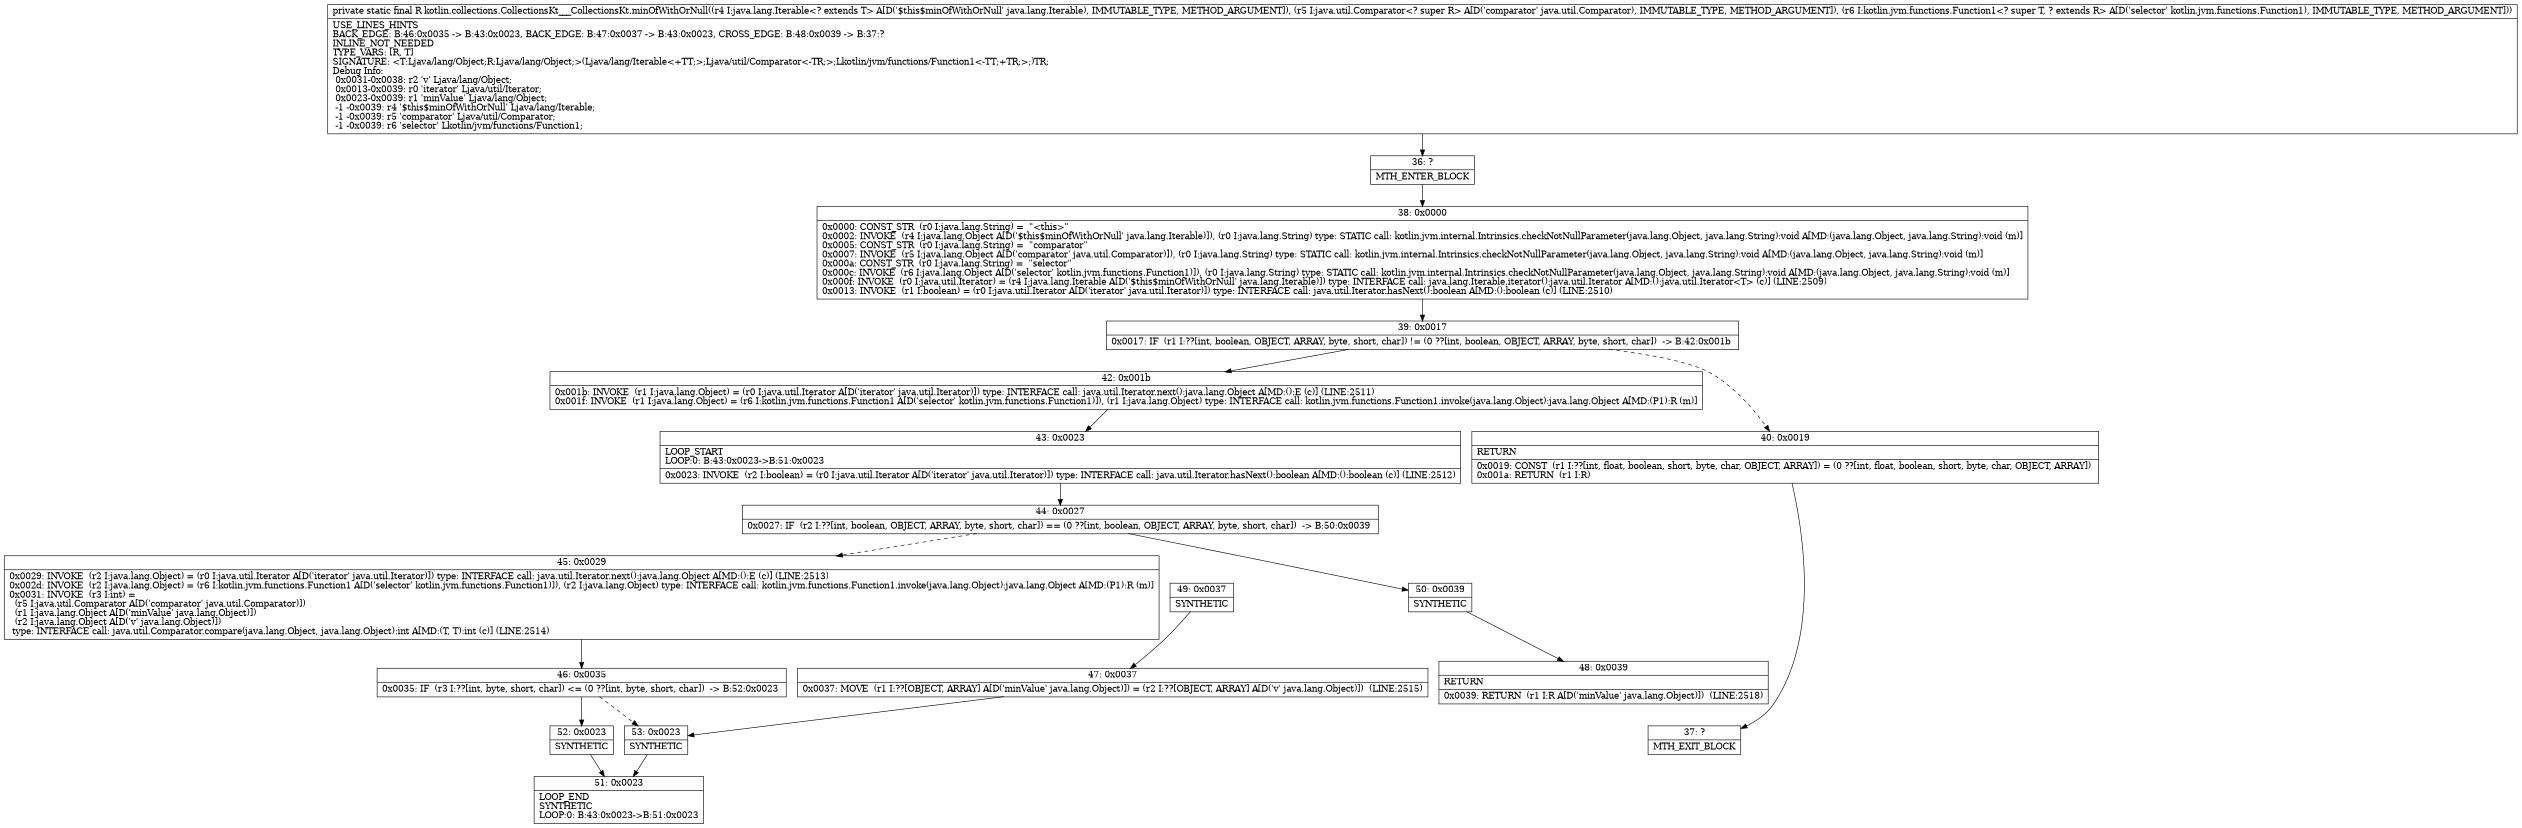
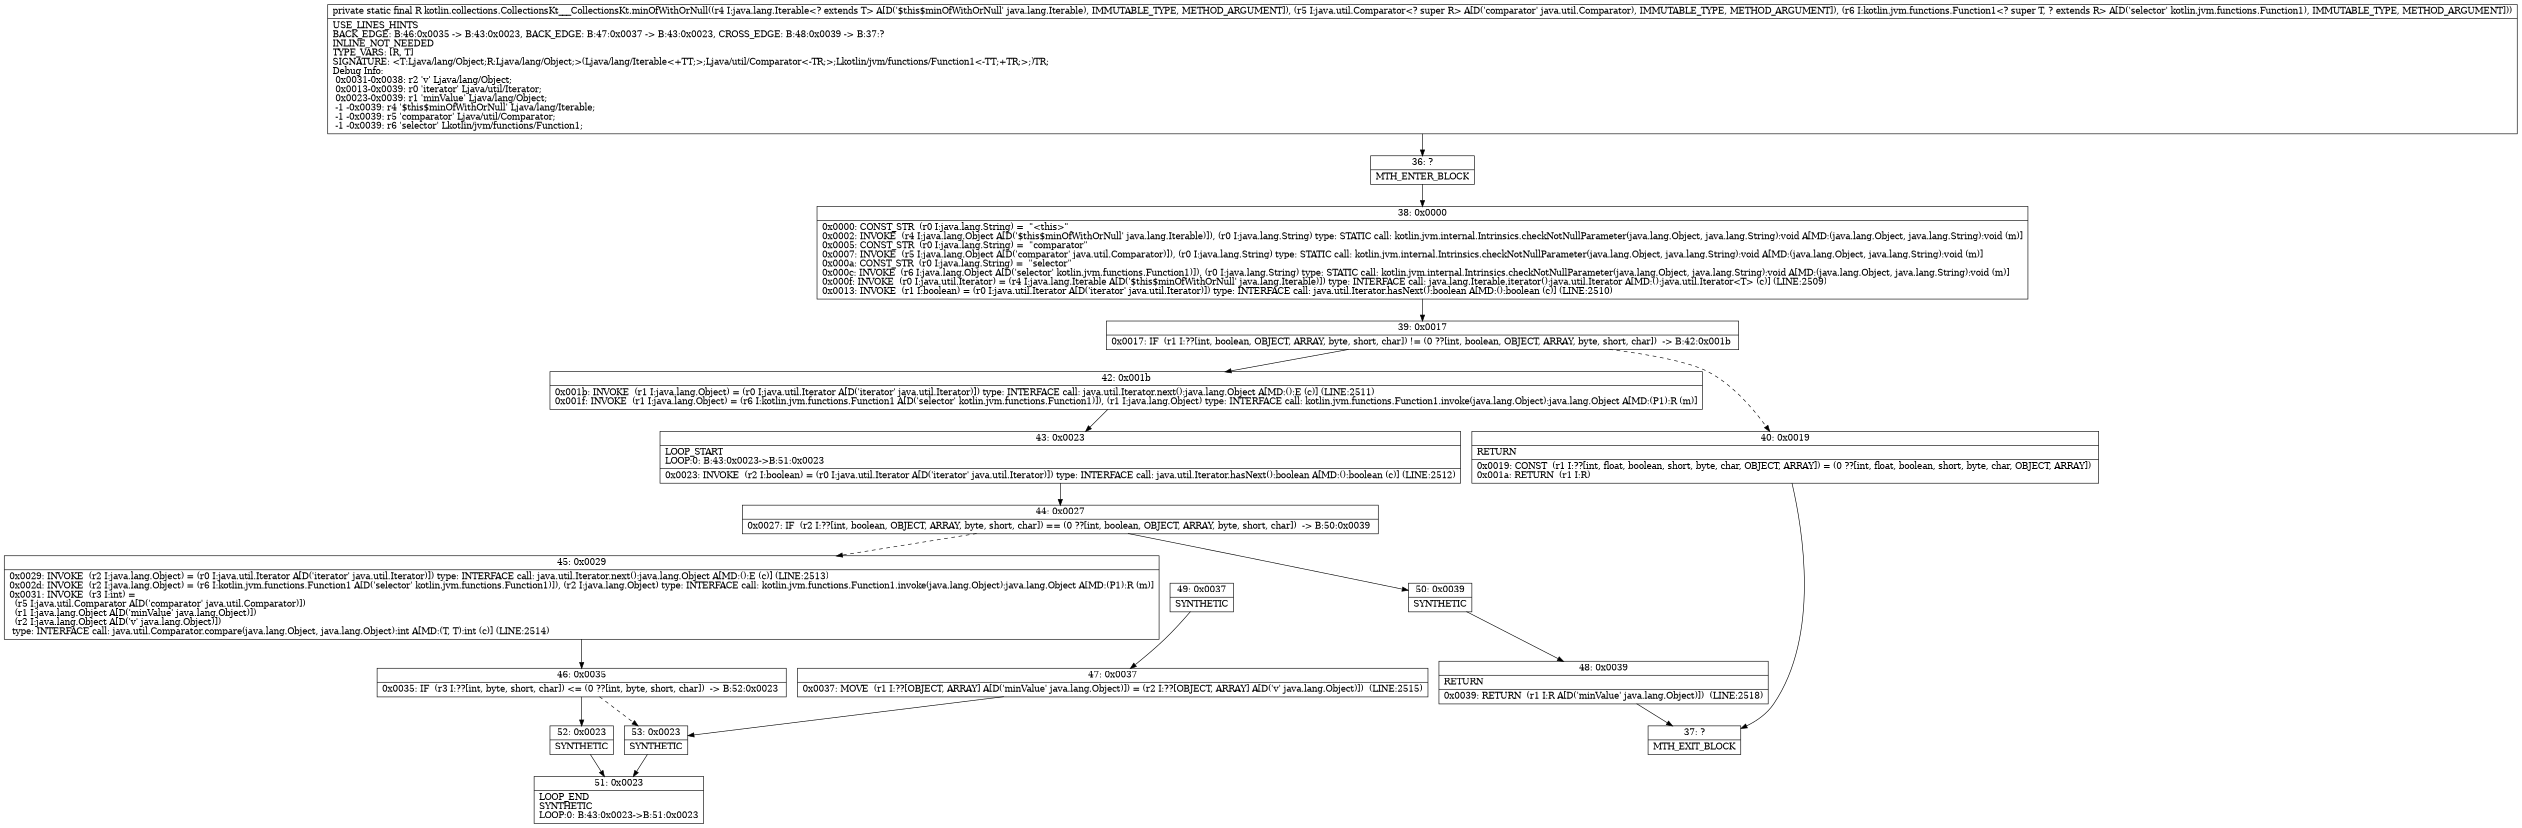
none -> (1652, 713)
